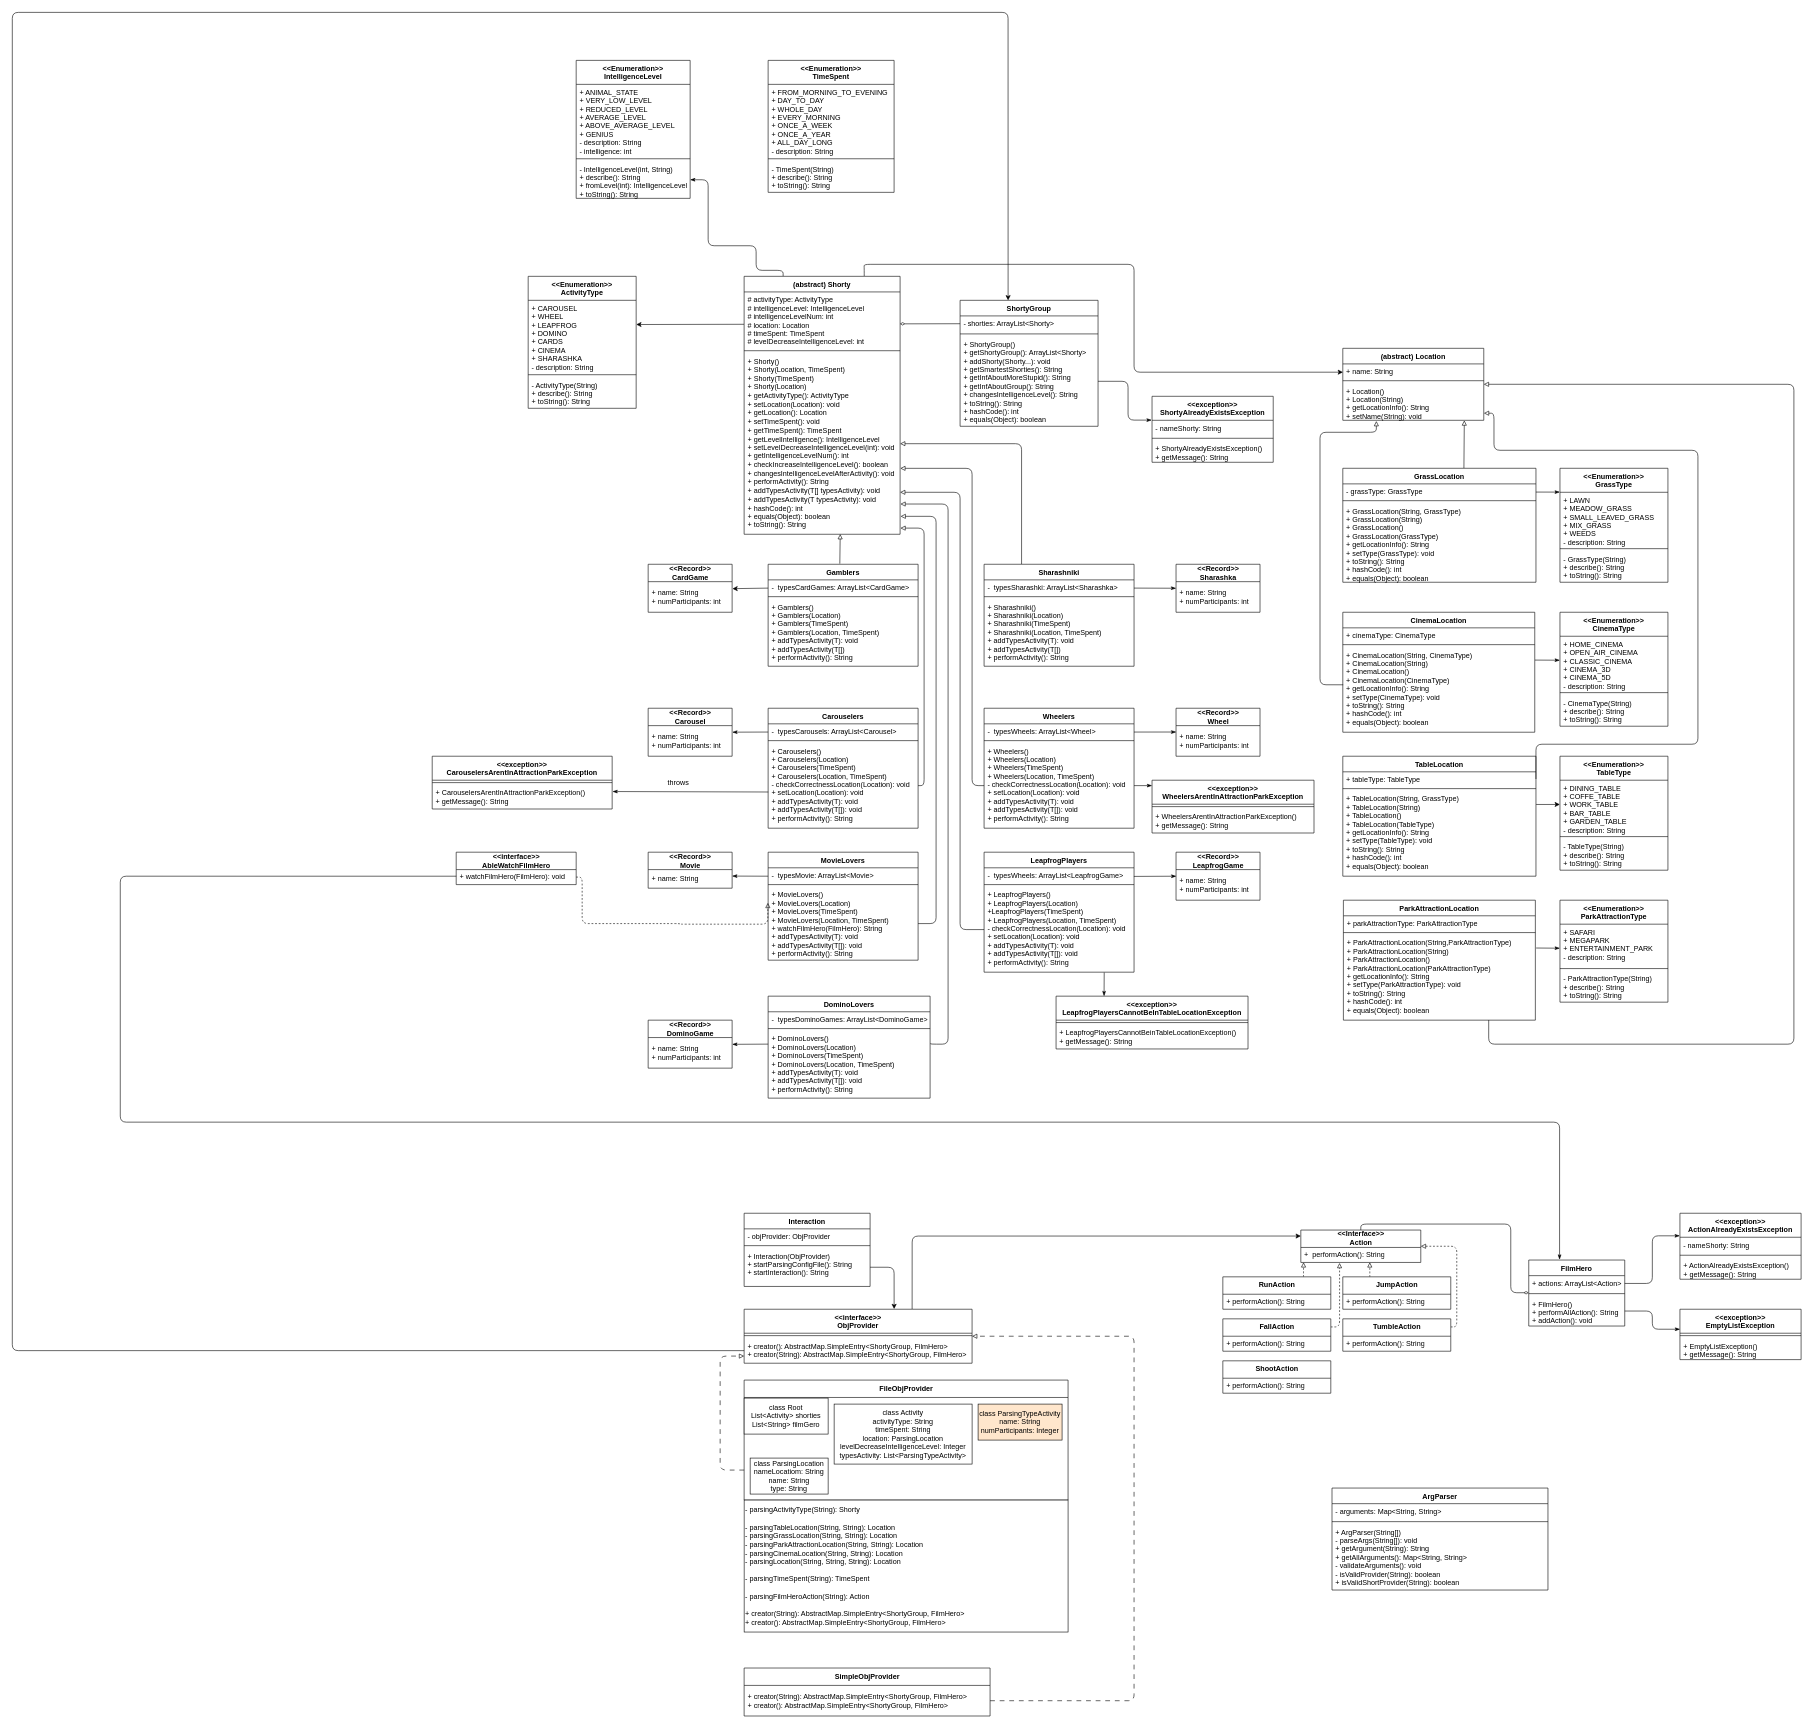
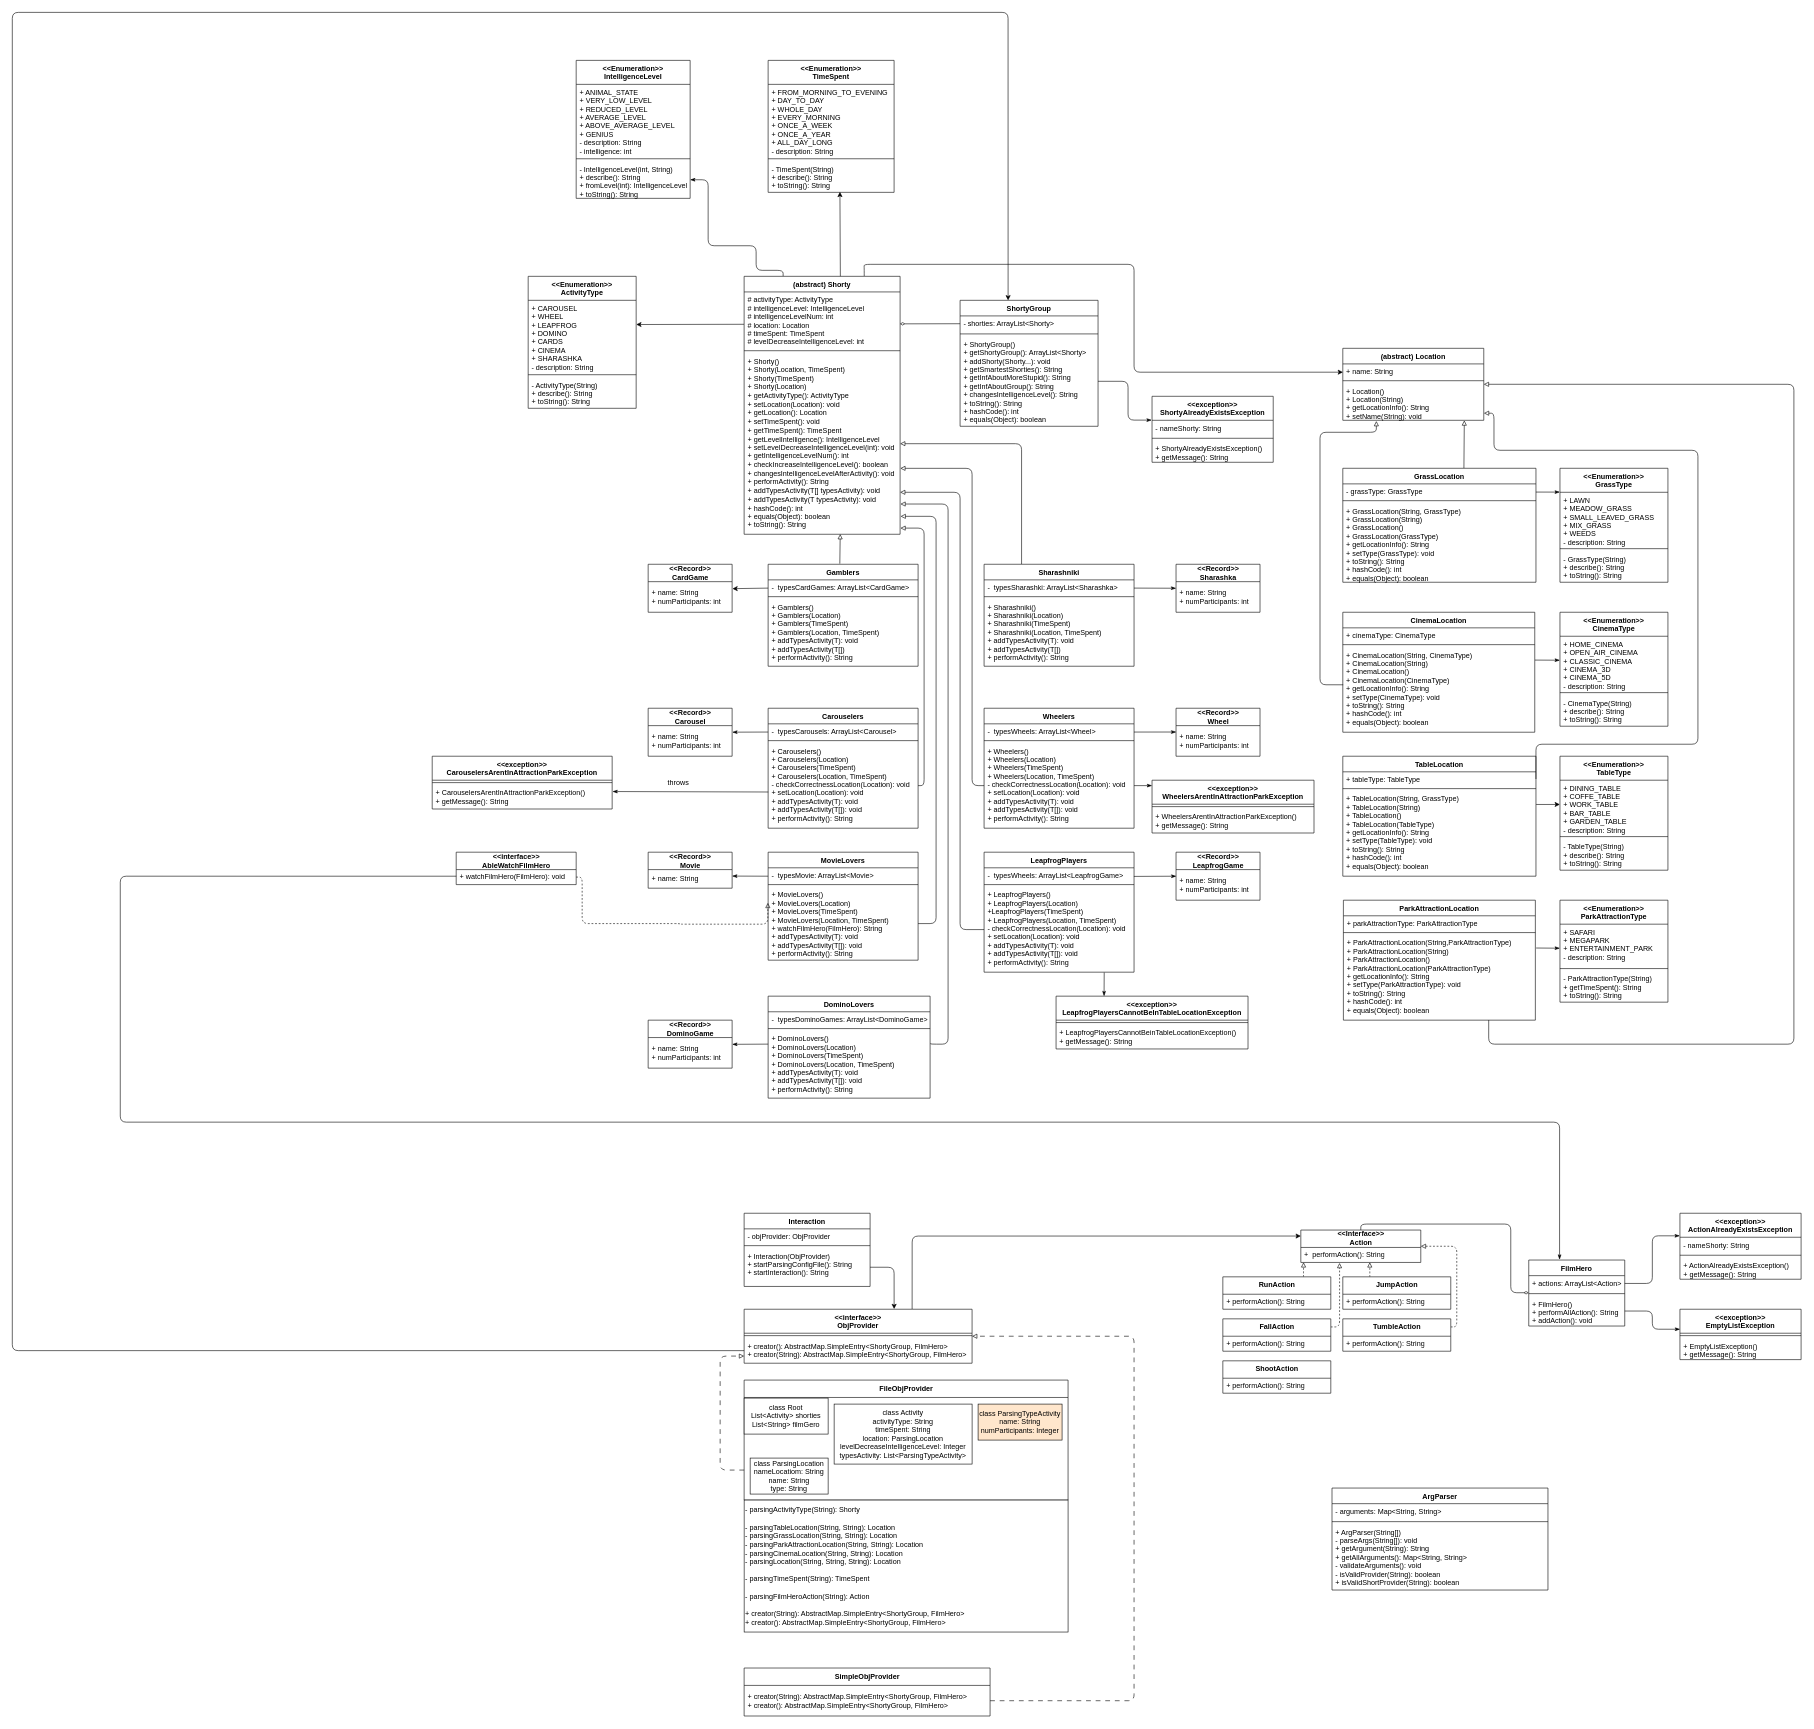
none -> (841, 272)
(1617, 979) -> (1617, 979)
